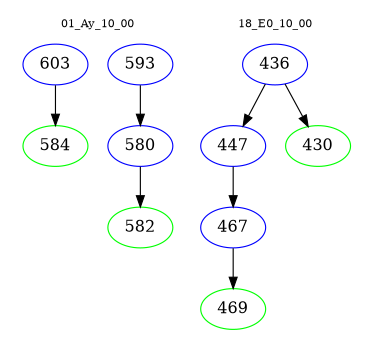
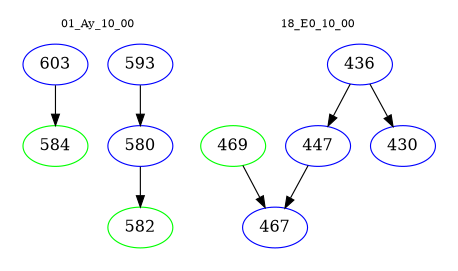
(318, 146) -> (403, 146)
(233, 263) -> (251, 181)
